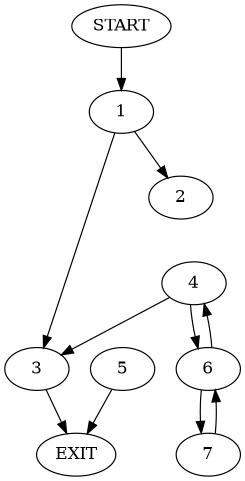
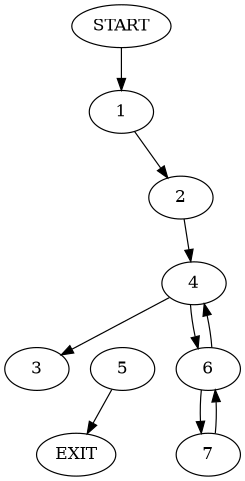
none -> (186, 234)
(81, 235) -> none
(54, 406) -> none
